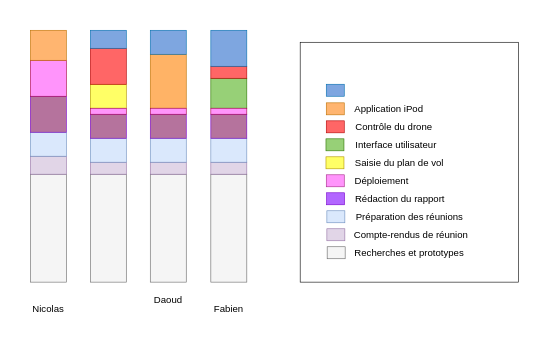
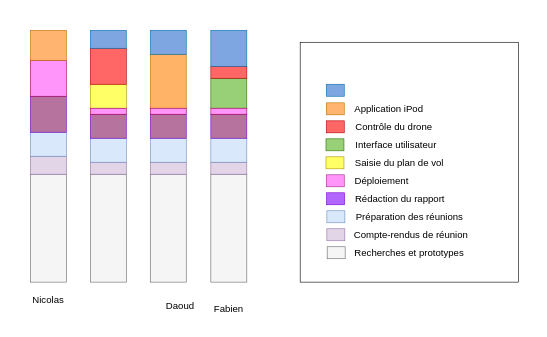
(168, 300) -> (180, 306)
(48, 309) -> (48, 300)
